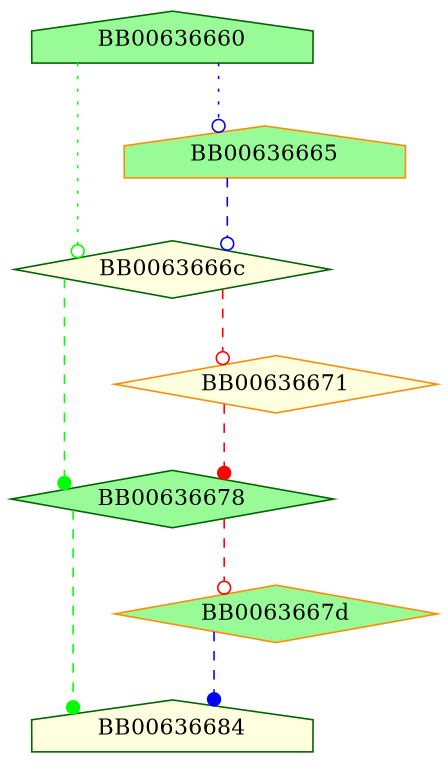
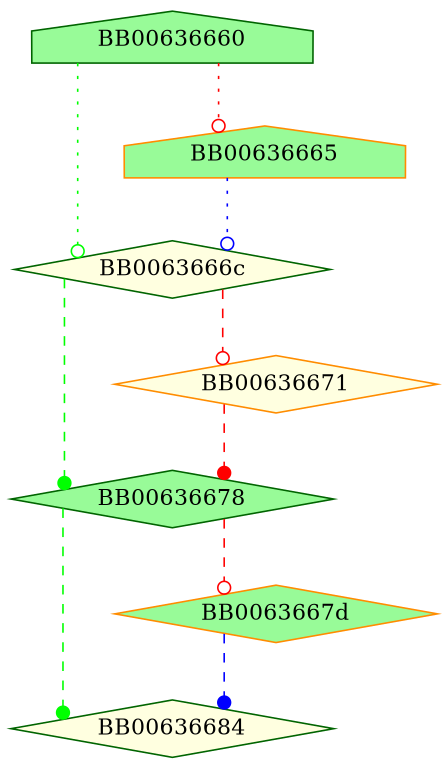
(219, 91) -> (219, 91)
(227, 208) -> (227, 208)
(172, 729) -> (172, 729)
